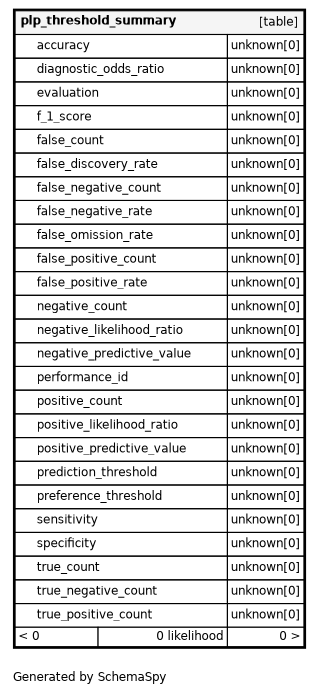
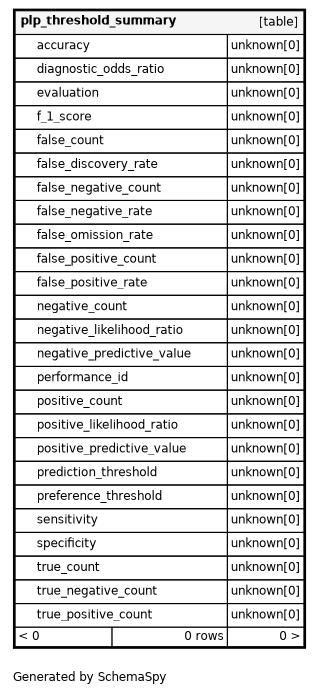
(190, 636) -> (204, 636)
